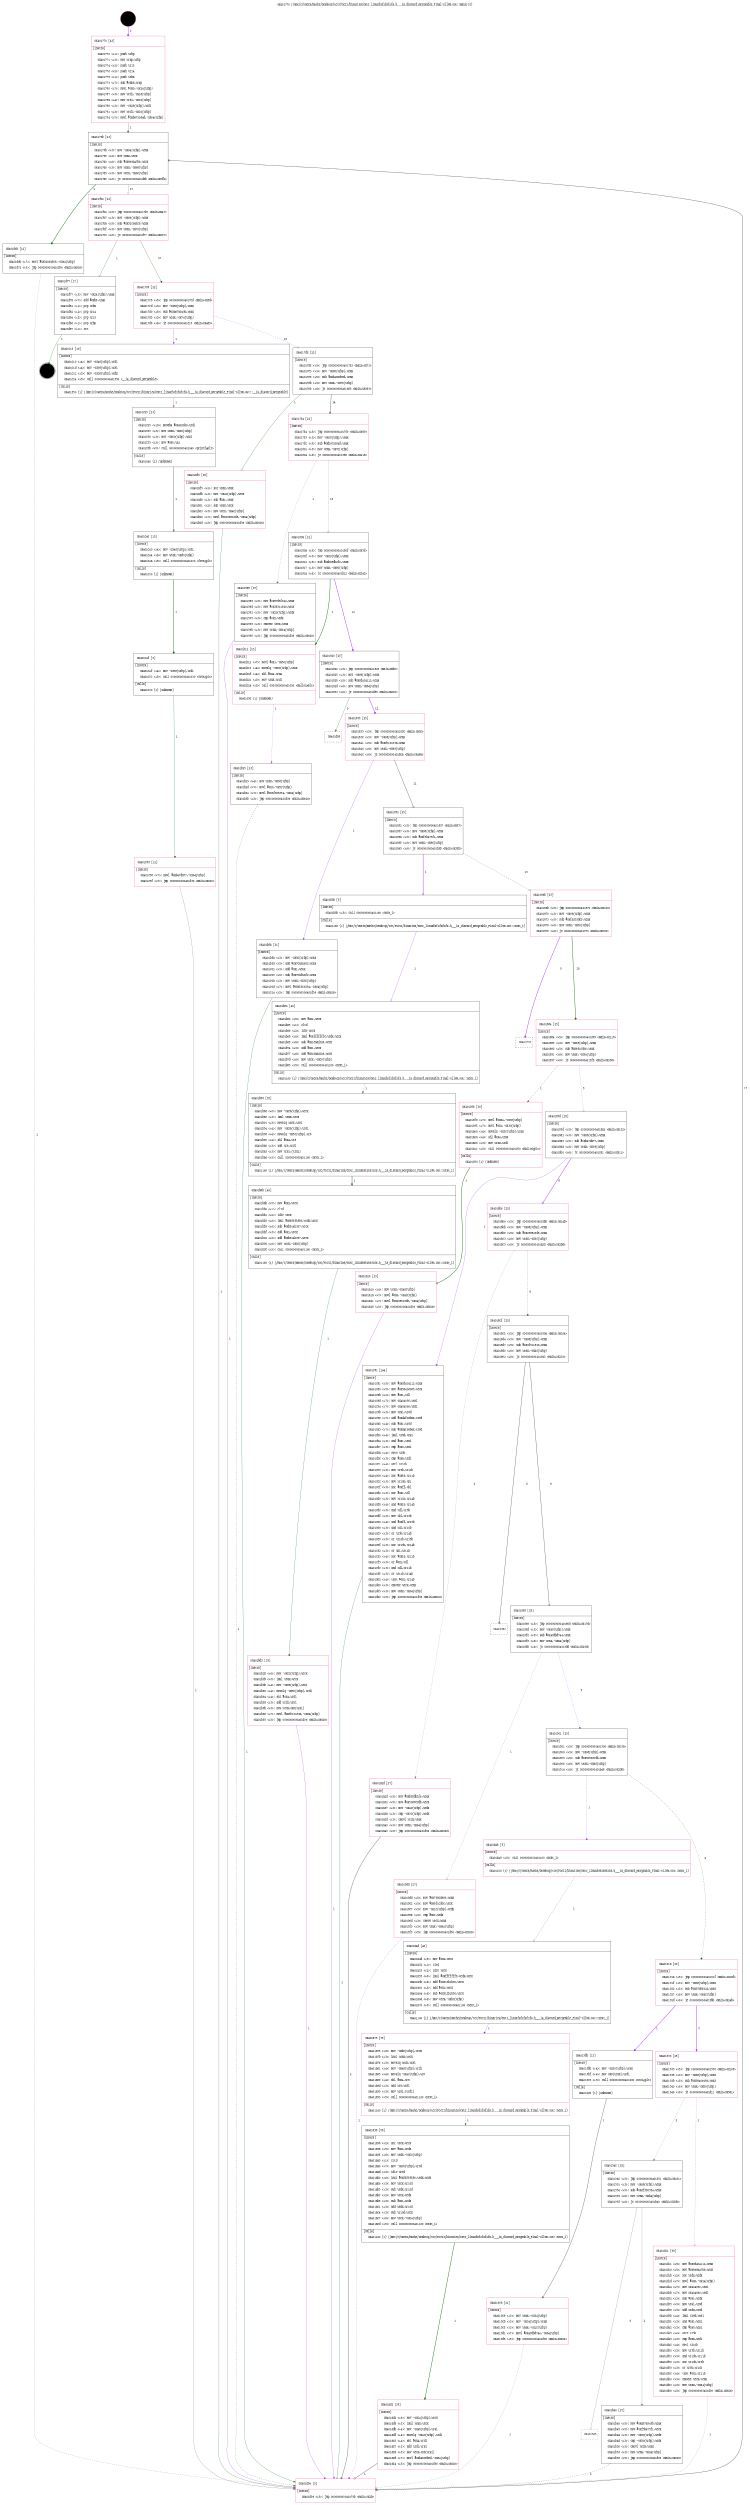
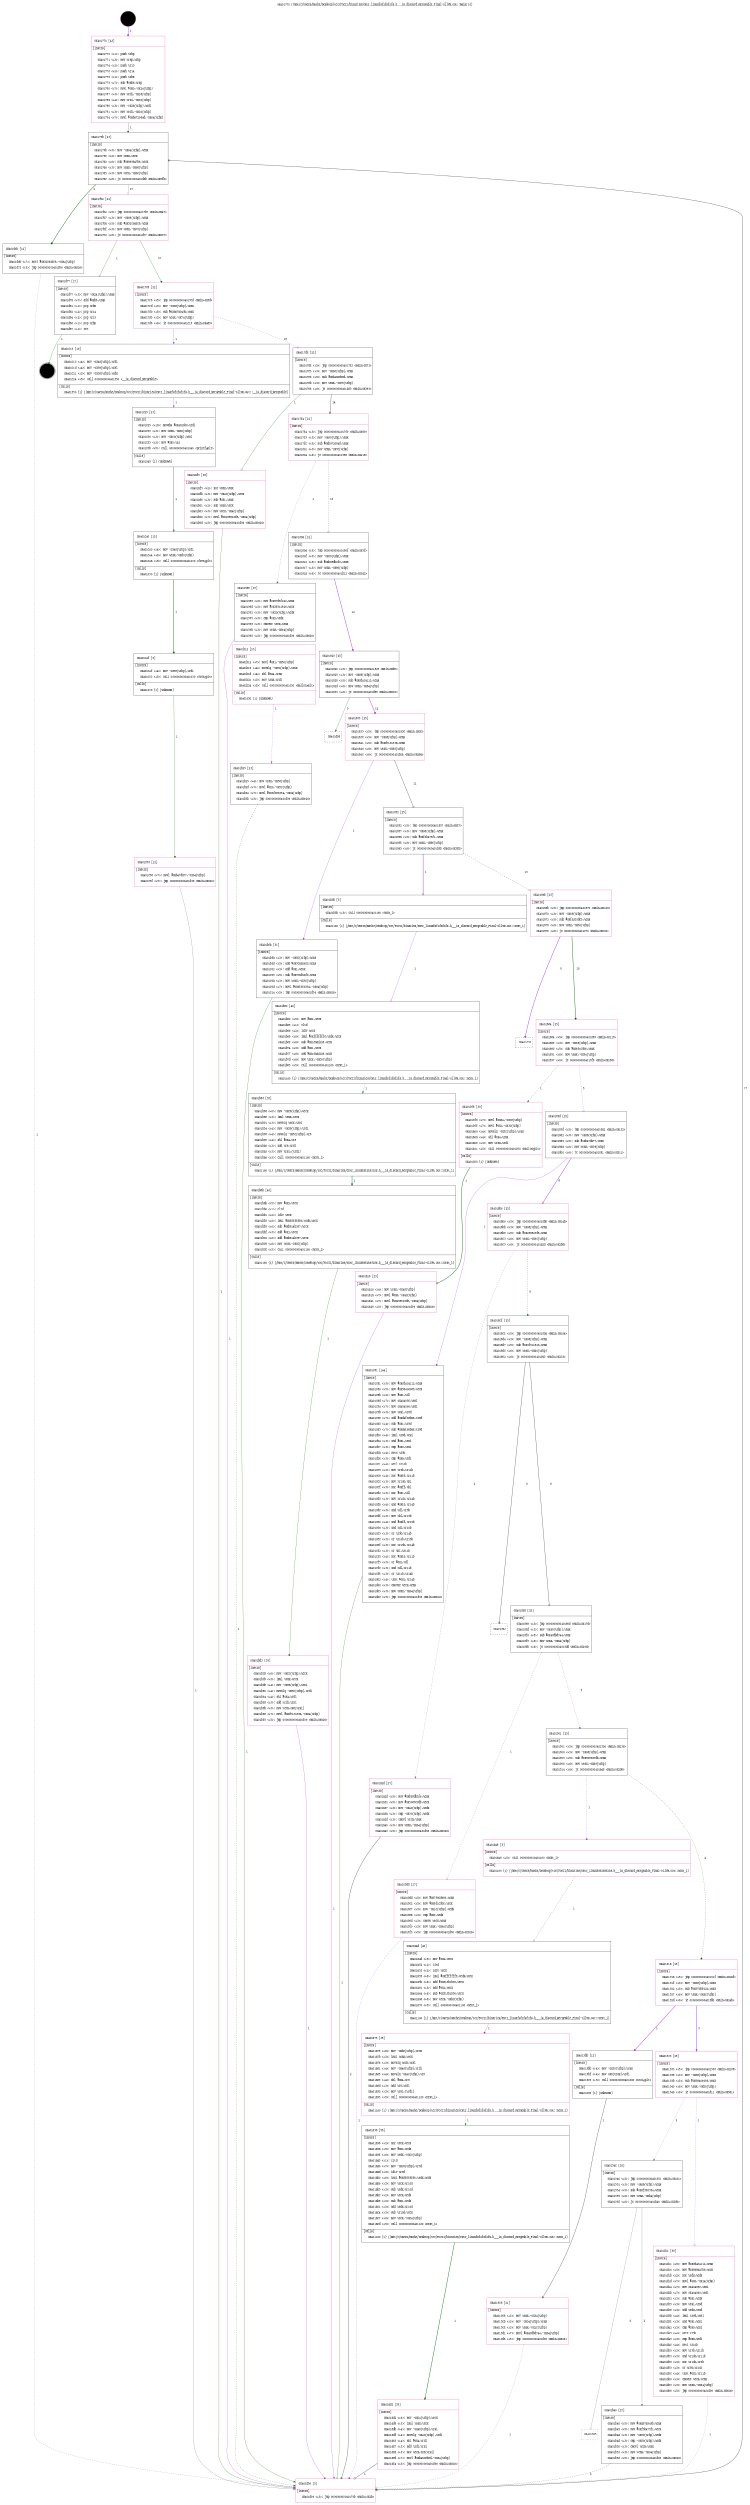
(327, 612) -> none
